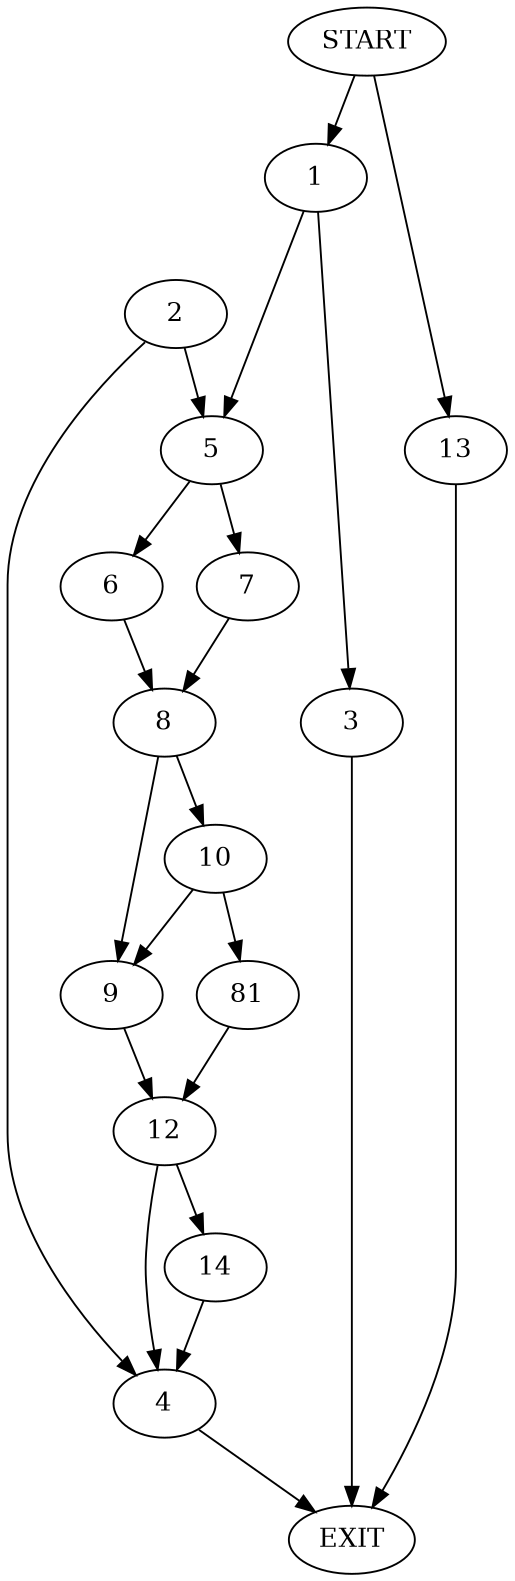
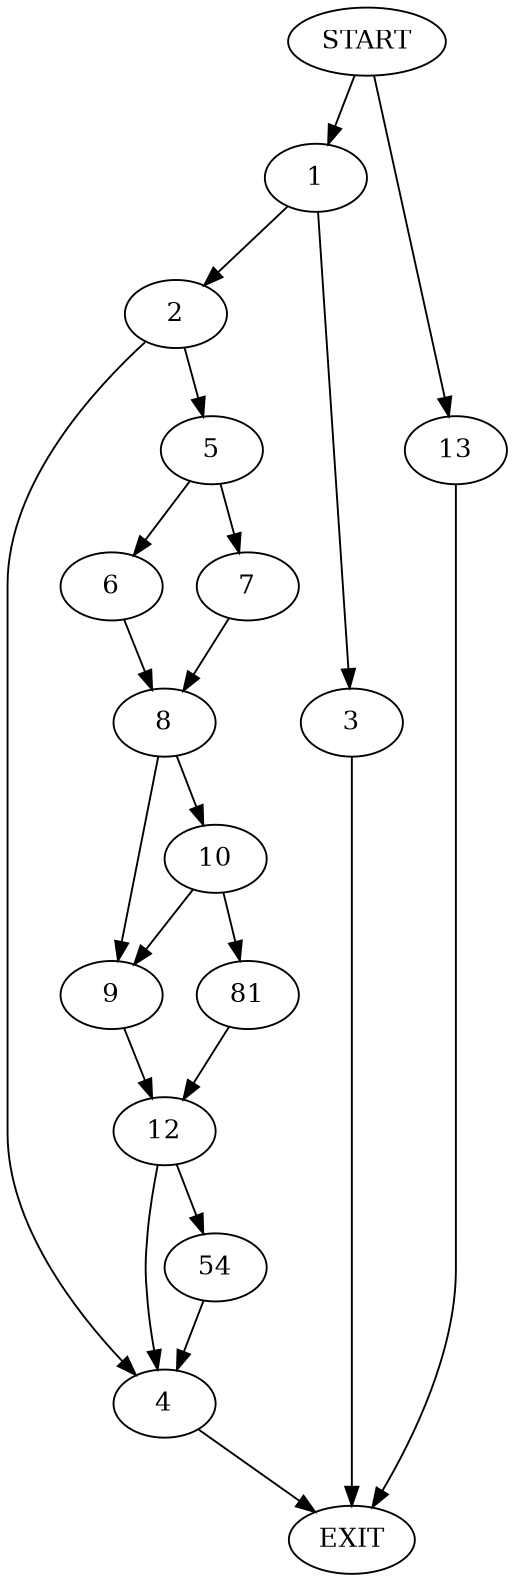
(267, 305) -> (253, 239)
(216, 1267) -> (216, 1267)
